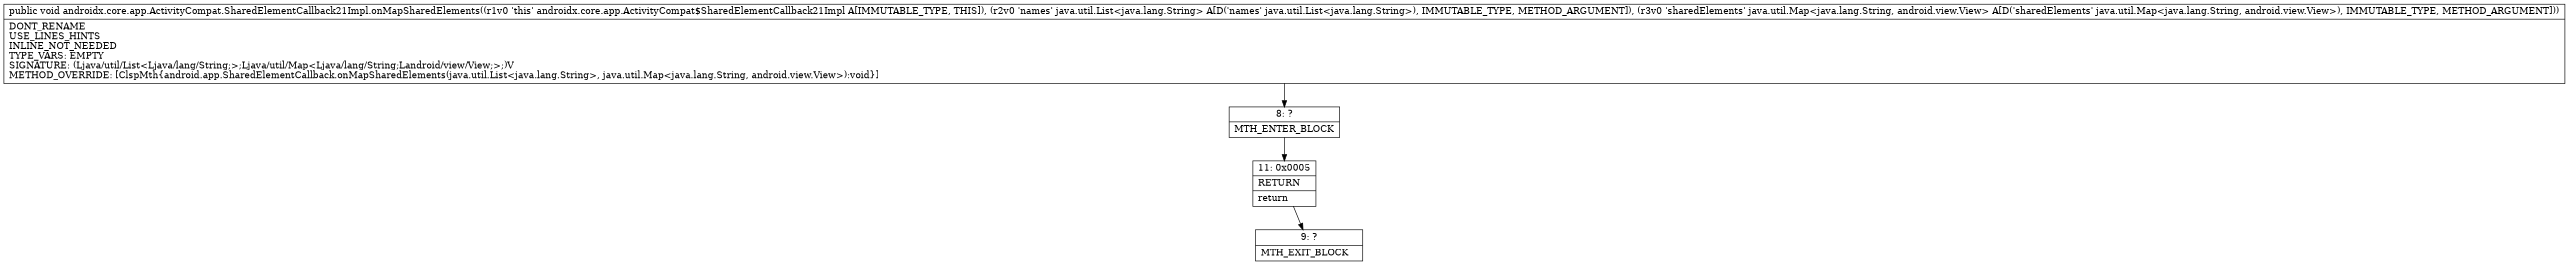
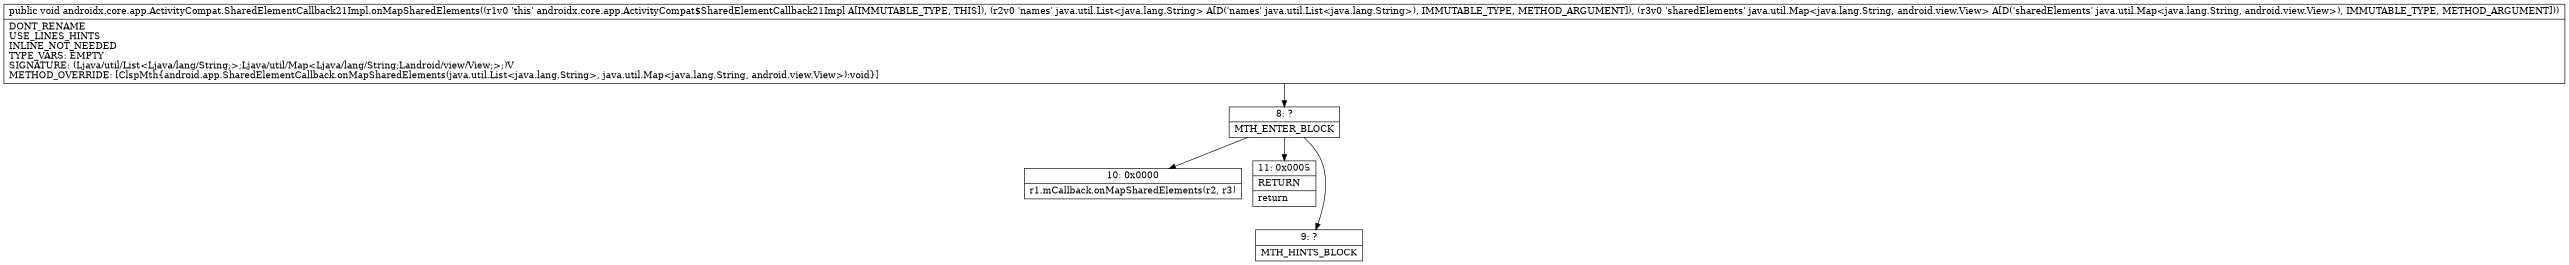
none -> (1133, 184)
(1297, 215) -> (1325, 178)
(1305, 253) -> (1309, 253)
